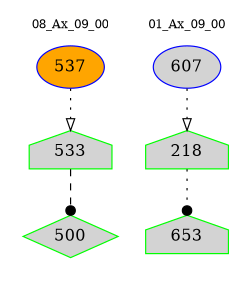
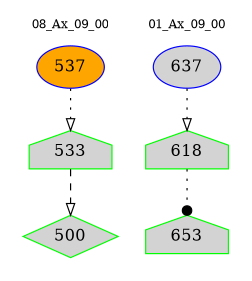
(187, 67) -> (187, 67)
(187, 152) -> (187, 152)
(71, 187) -> (71, 186)
